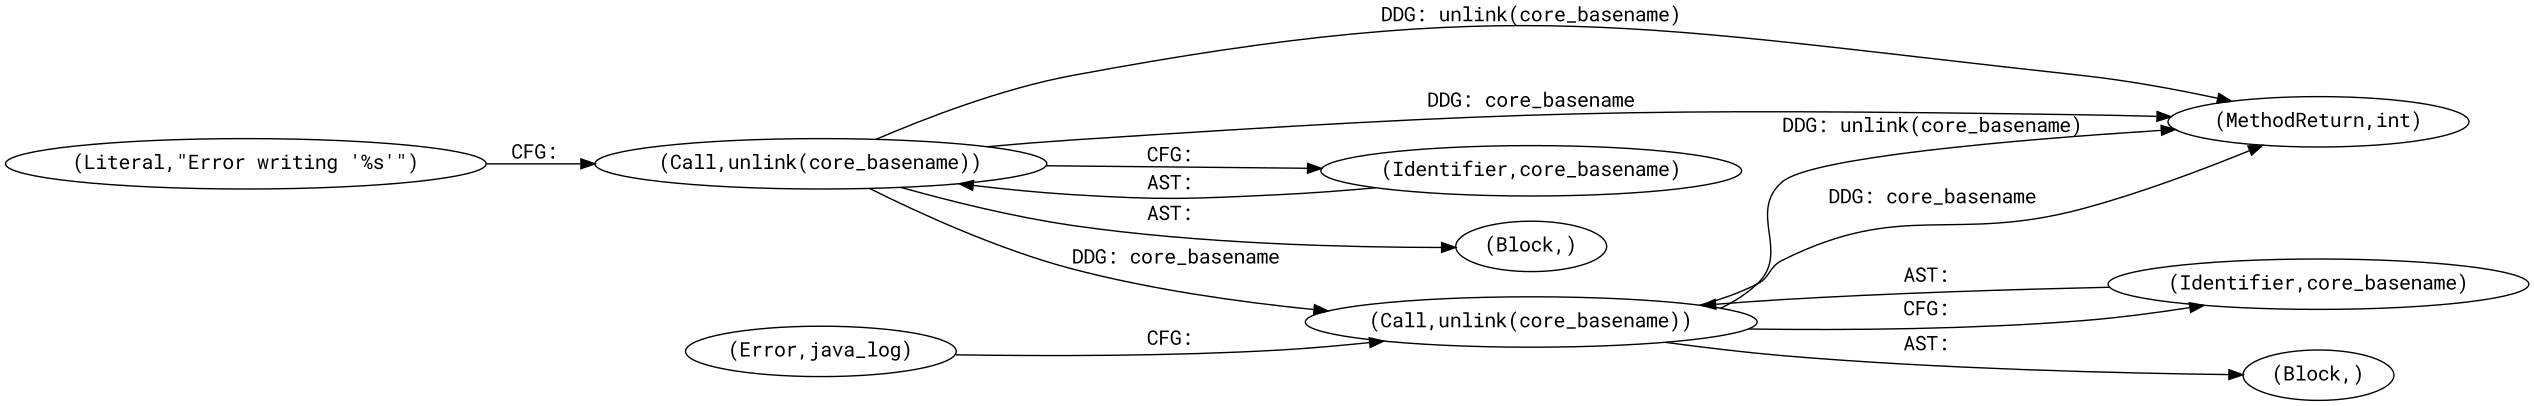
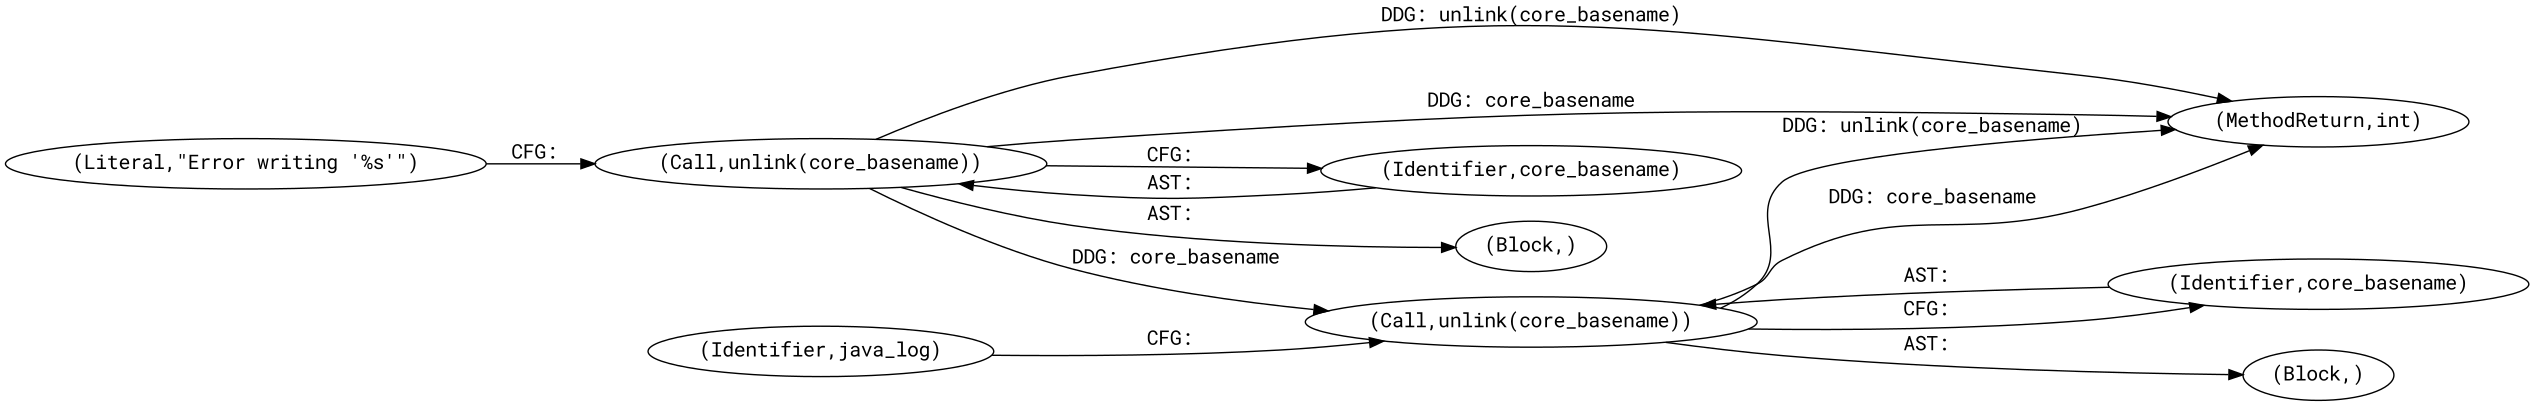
(821, 351) -> (821, 351)
